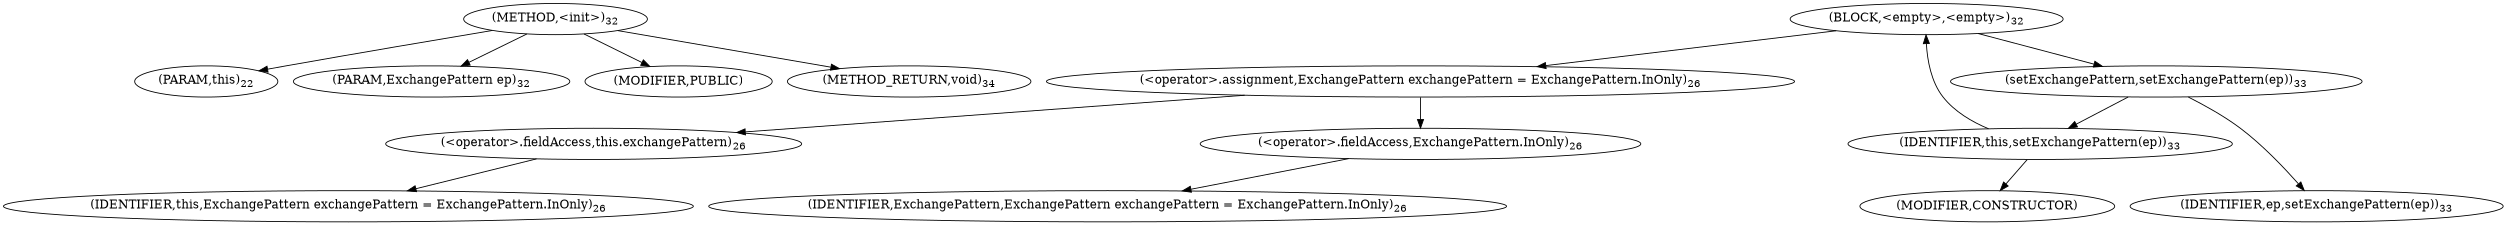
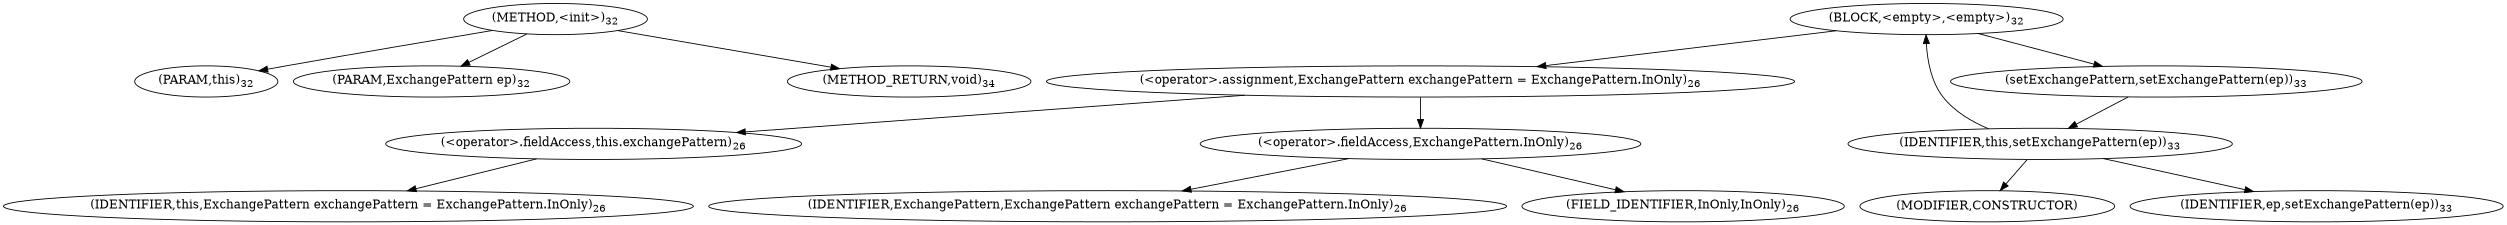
(247, 80) -> (247, 80)
(679, 81) -> none
(2248, 134) -> (2174, 174)
none -> (1683, 206)
